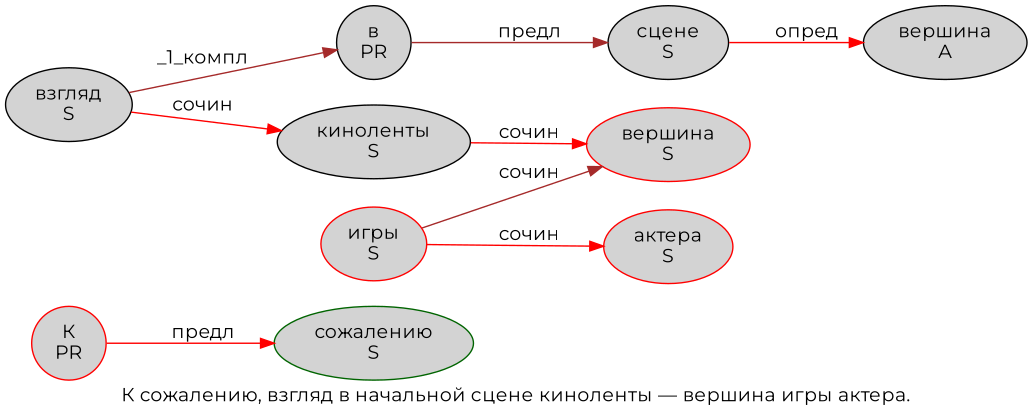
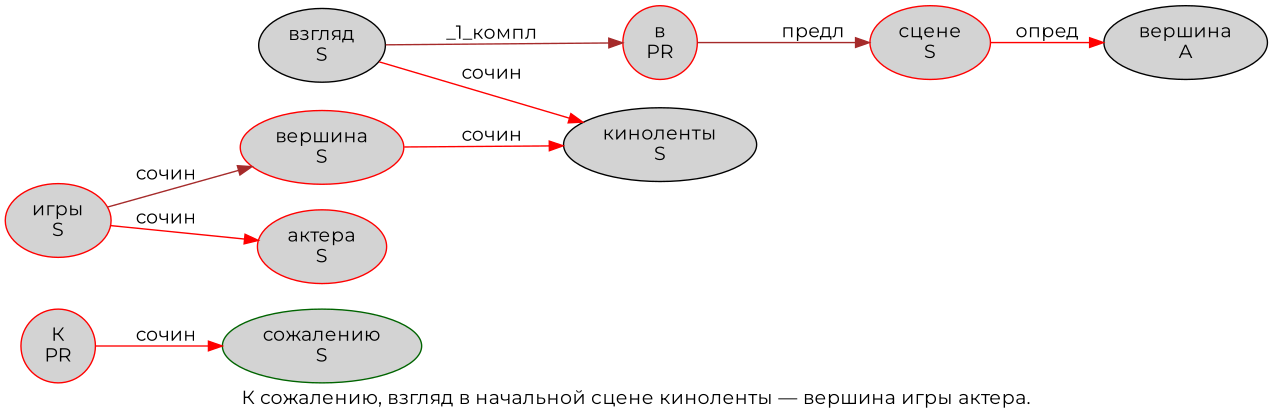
(374, 43) -> (660, 43)
(668, 43) -> (930, 43)
(521, 143) -> (477, 147)
(203, 333) -> (167, 336)
